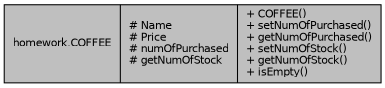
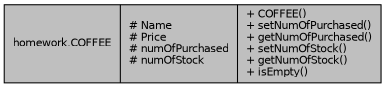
(176, 61) -> (167, 61)
